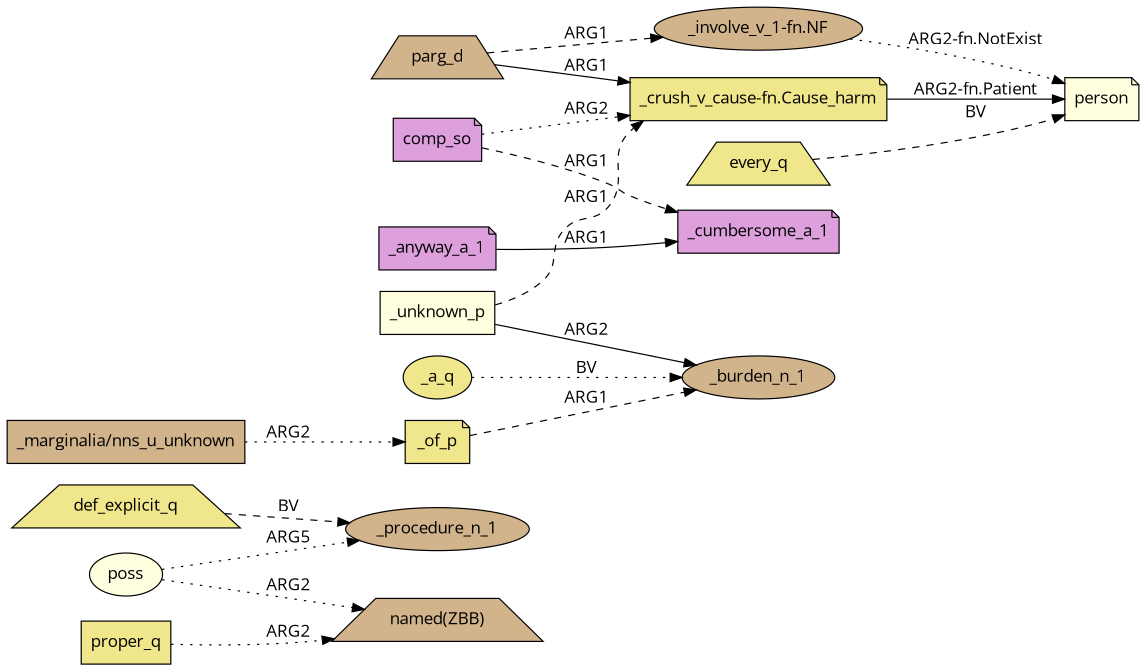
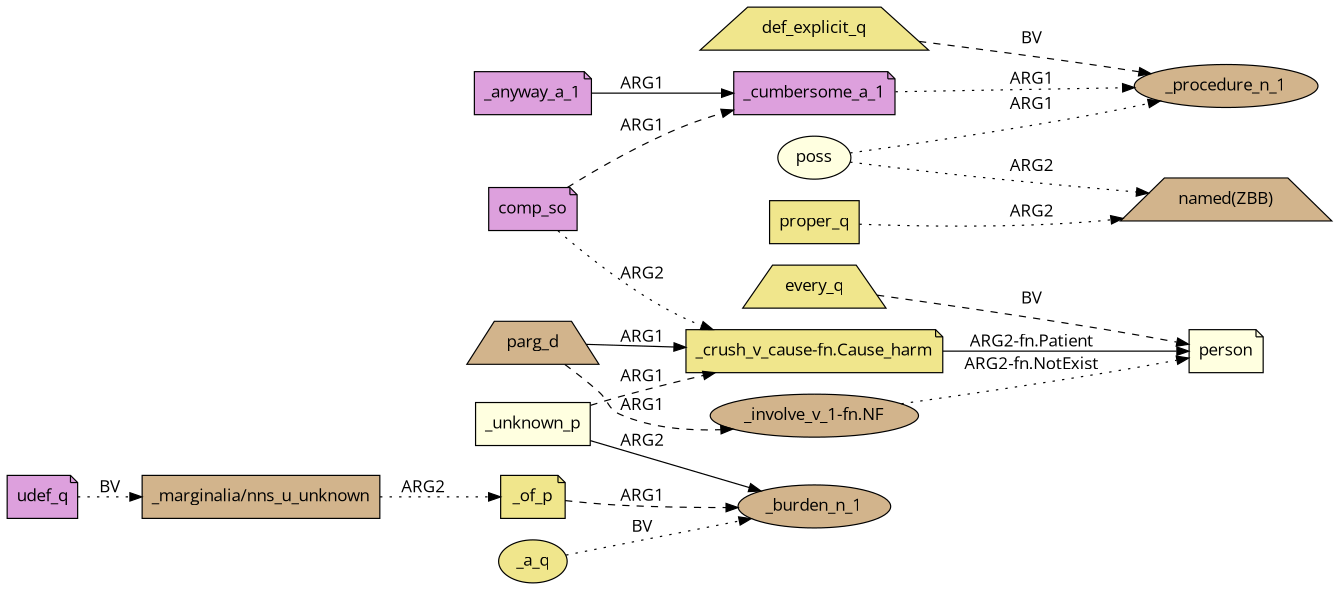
none -> (1009, 90)
none -> (42, 497)
(288, 538) -> (1032, 105)
